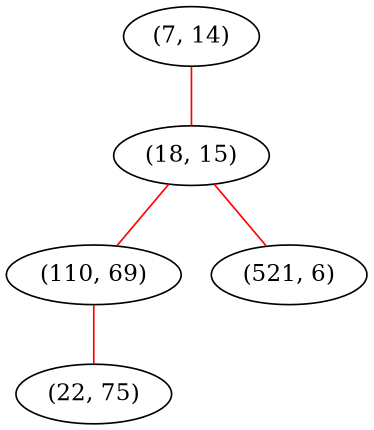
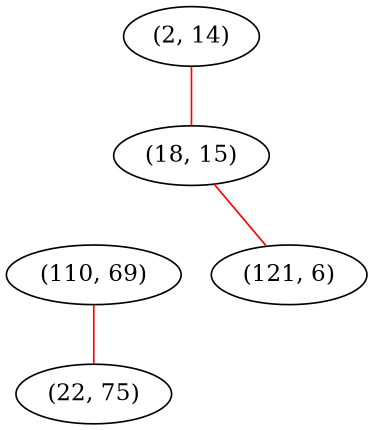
(191, 36) -> (191, 36)
(143, 215) -> none
(289, 275) -> (289, 275)
